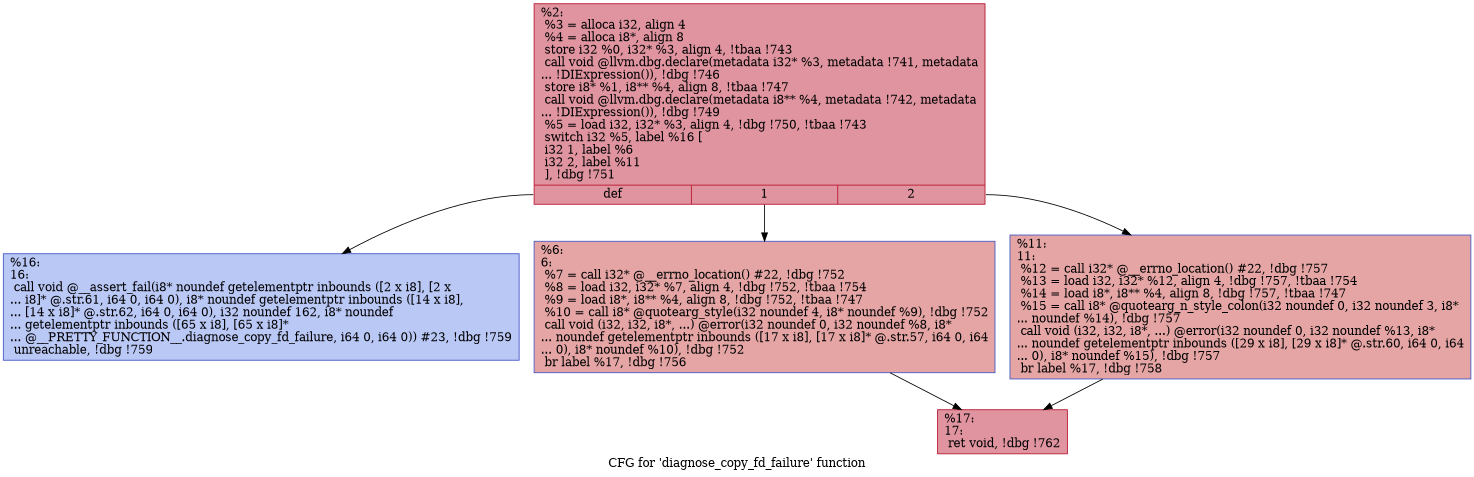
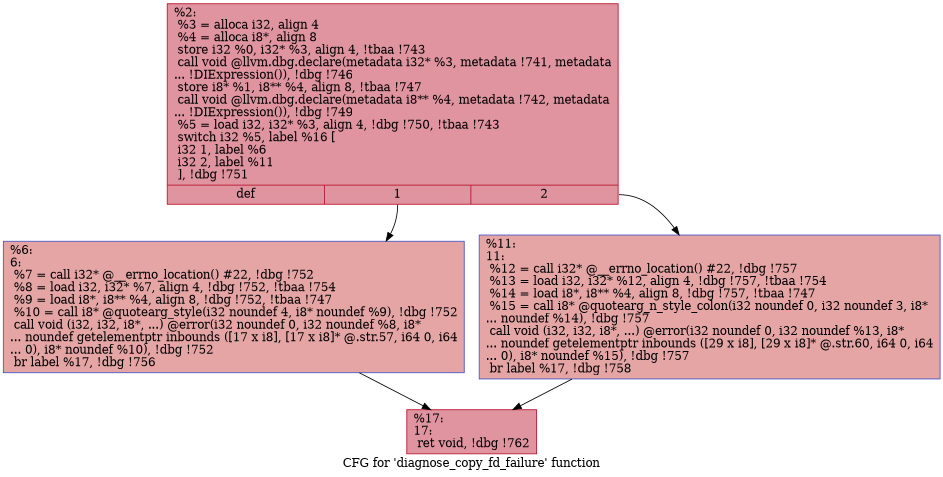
(261, 307) -> none
